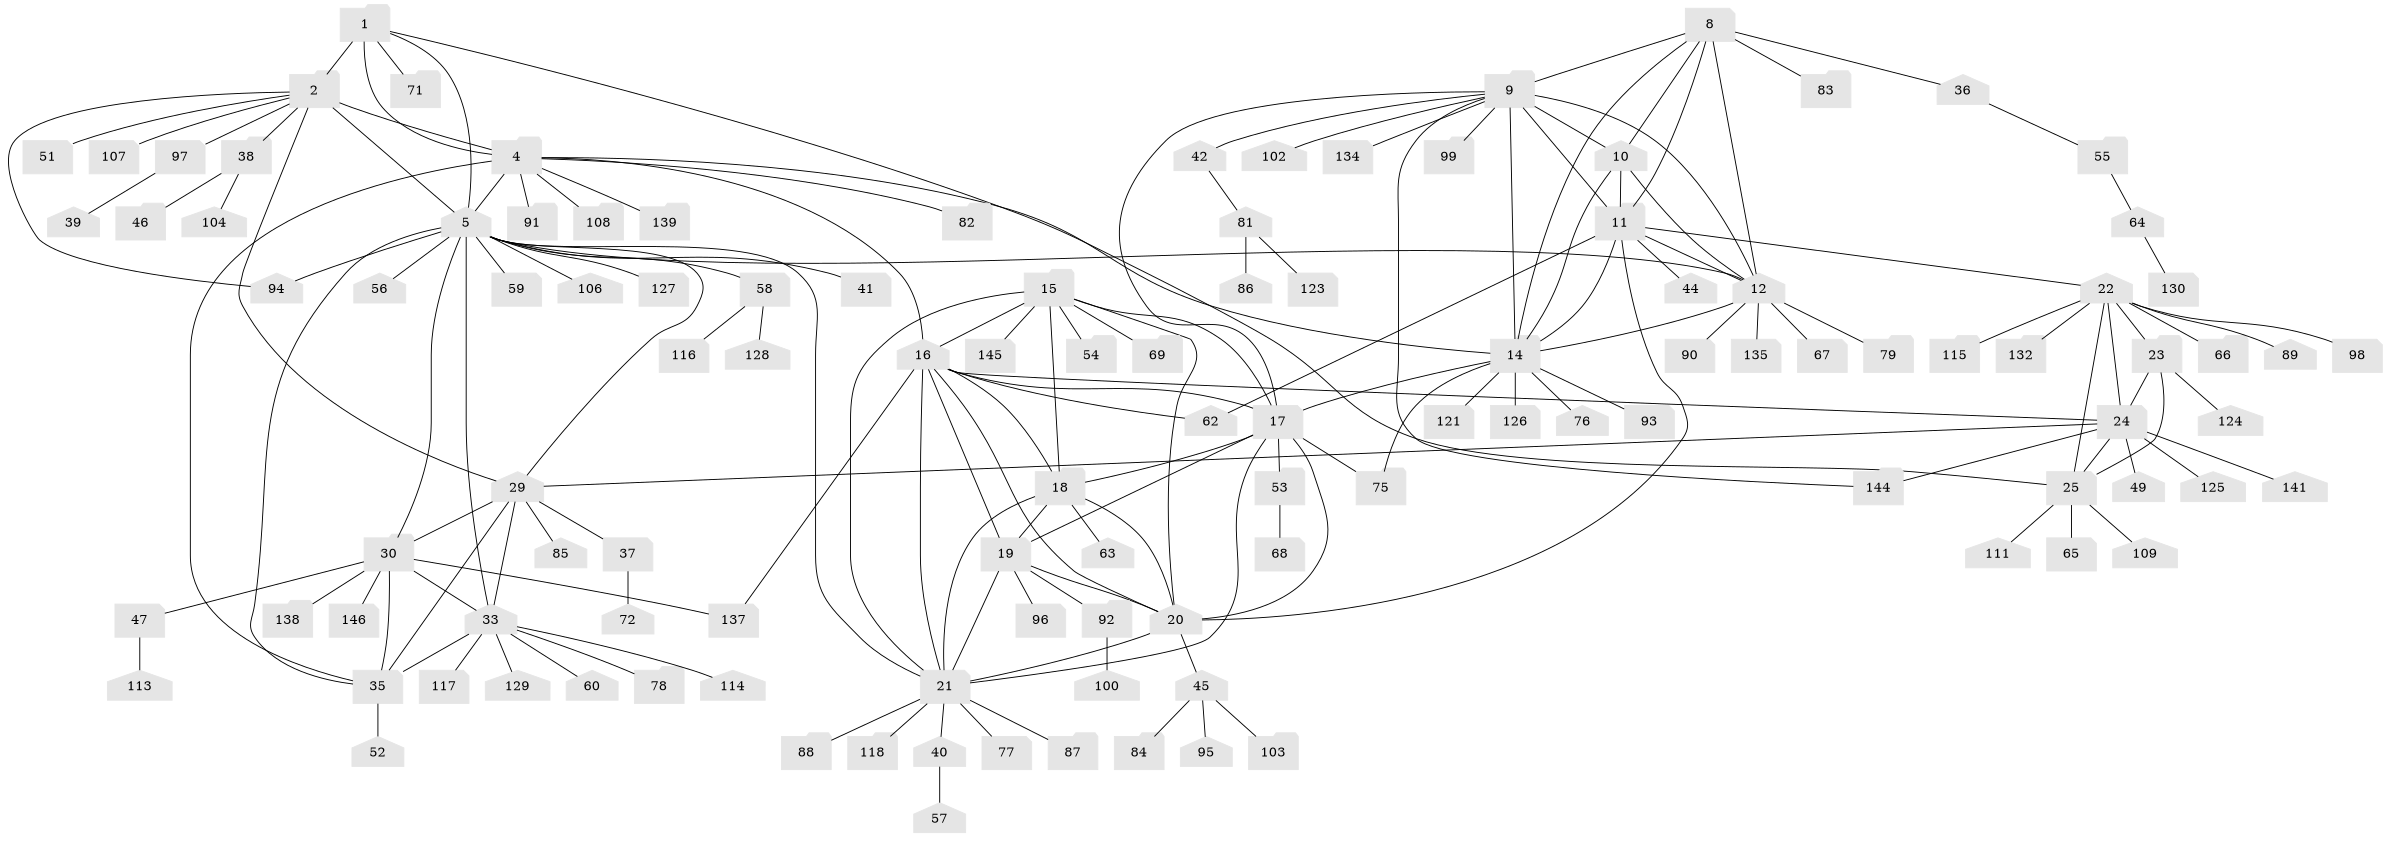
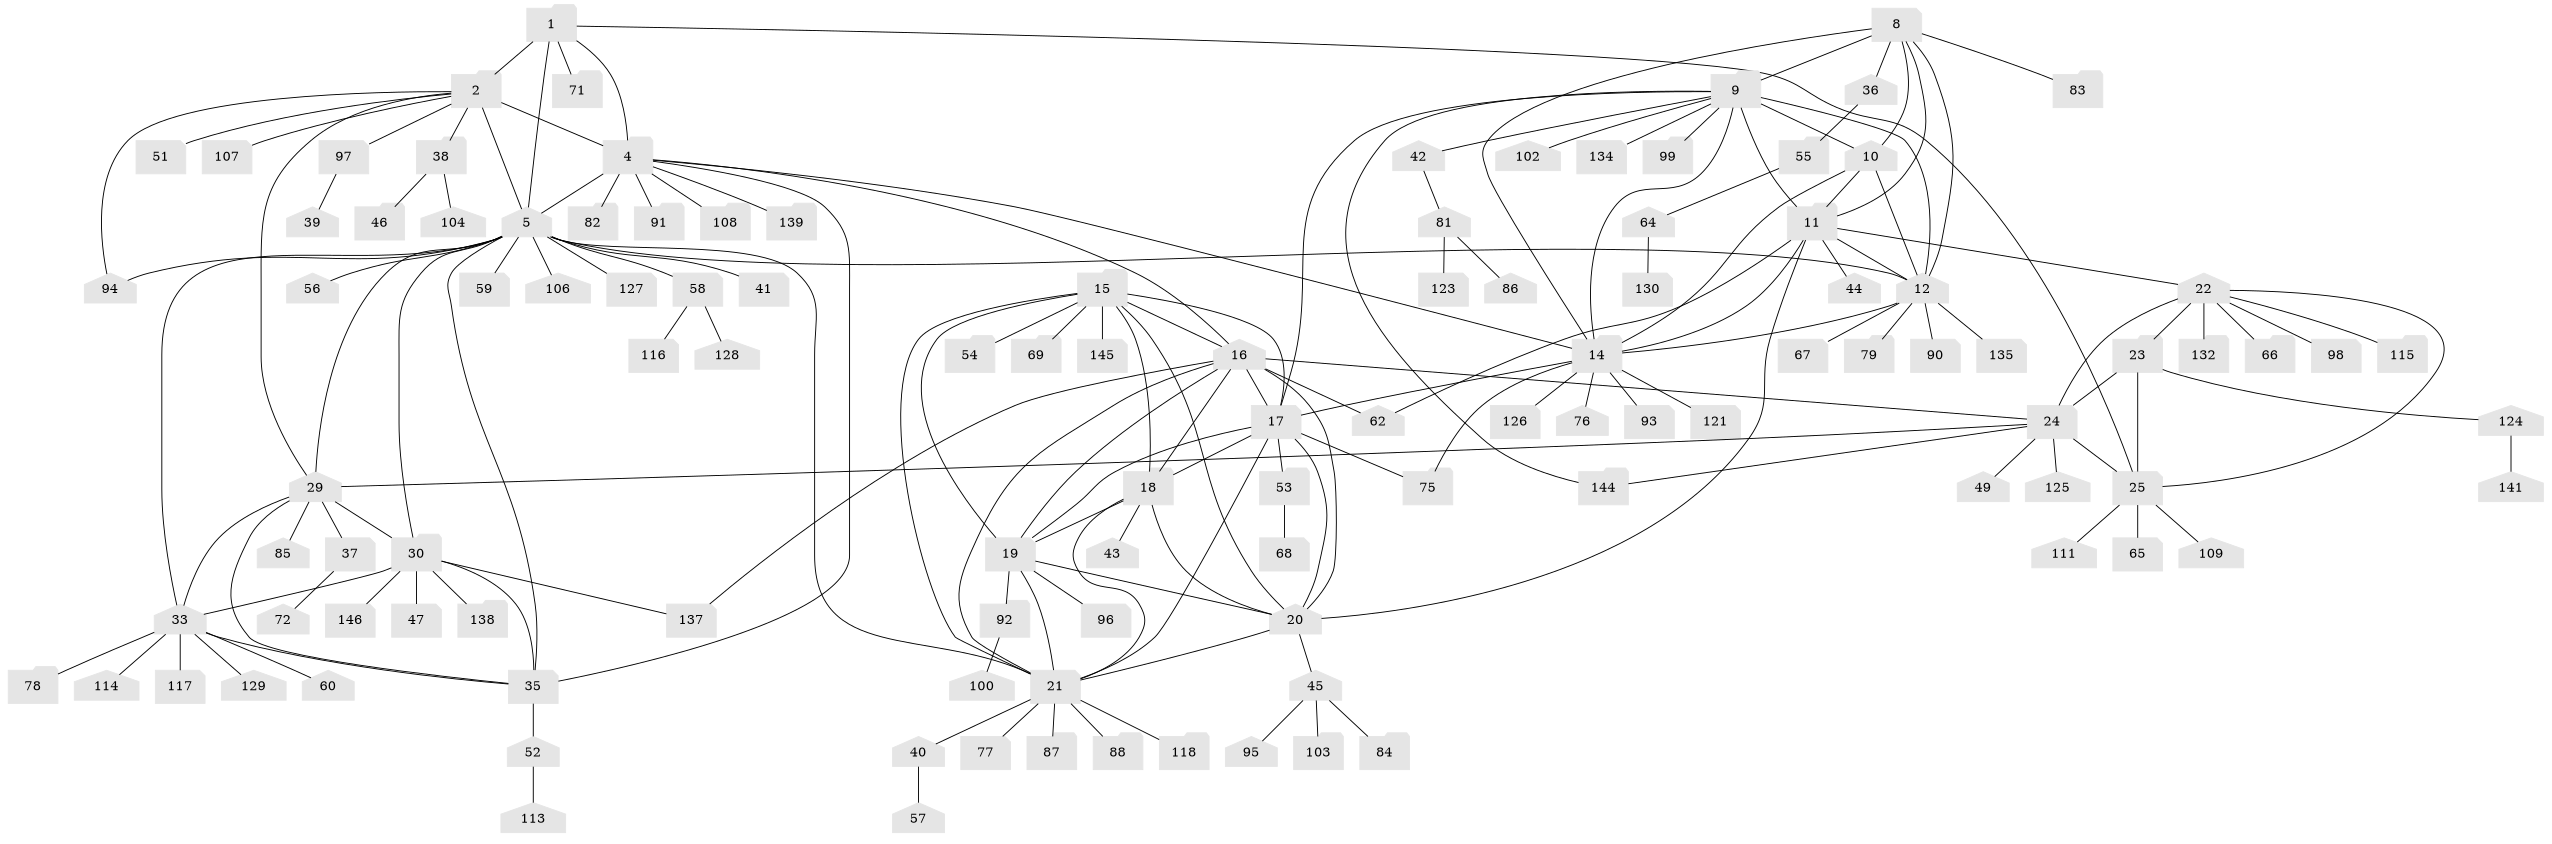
(2290, 356) -> none
none -> (924, 373)
(2210, 456) -> (2511, 454)
(1108, 554) -> (1113, 554)
(140, 654) -> (533, 785)
